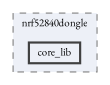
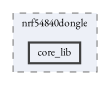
(55, 23) -> (55, 23)
